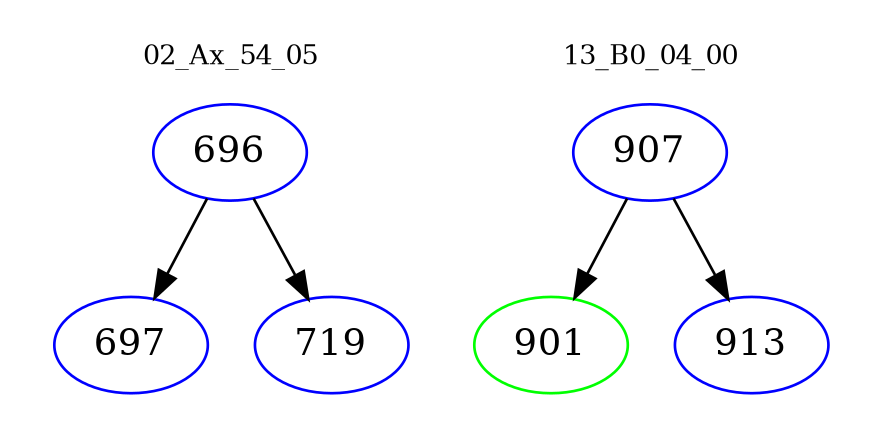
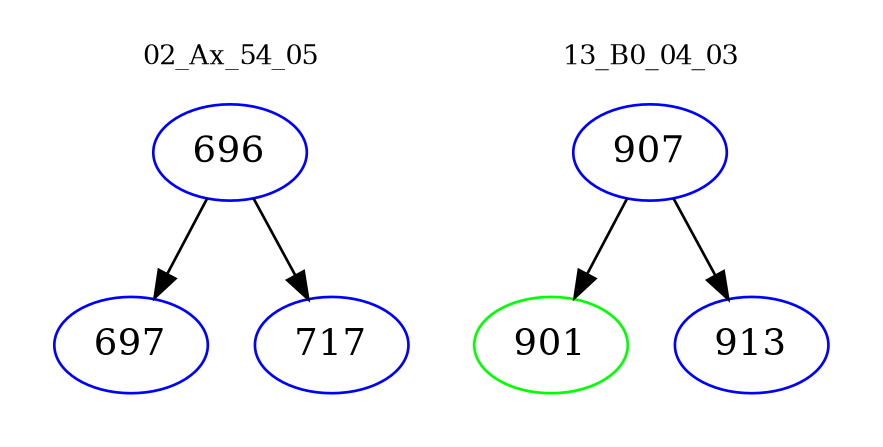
(651, 58) -> (651, 58)
(332, 345) -> (332, 345)
